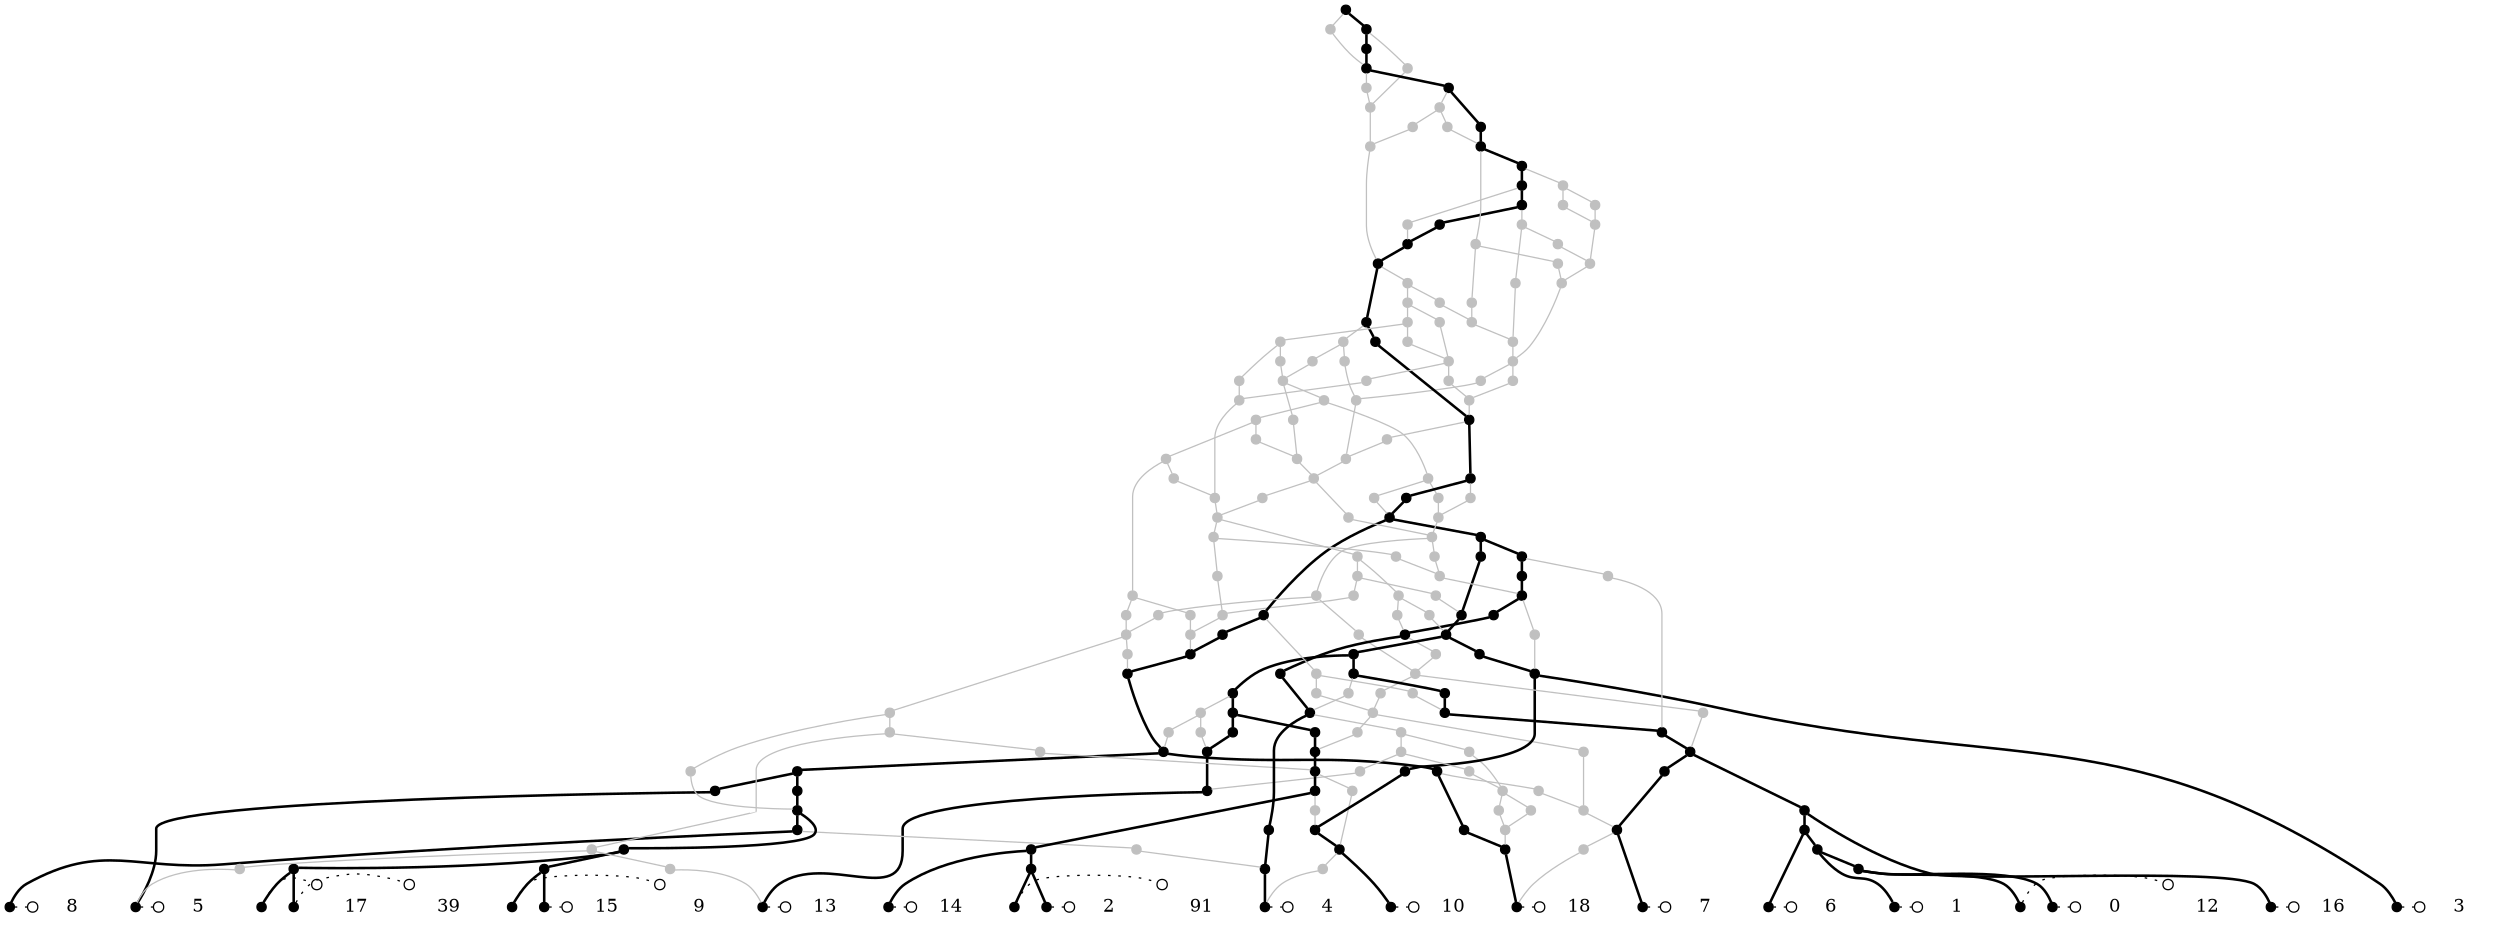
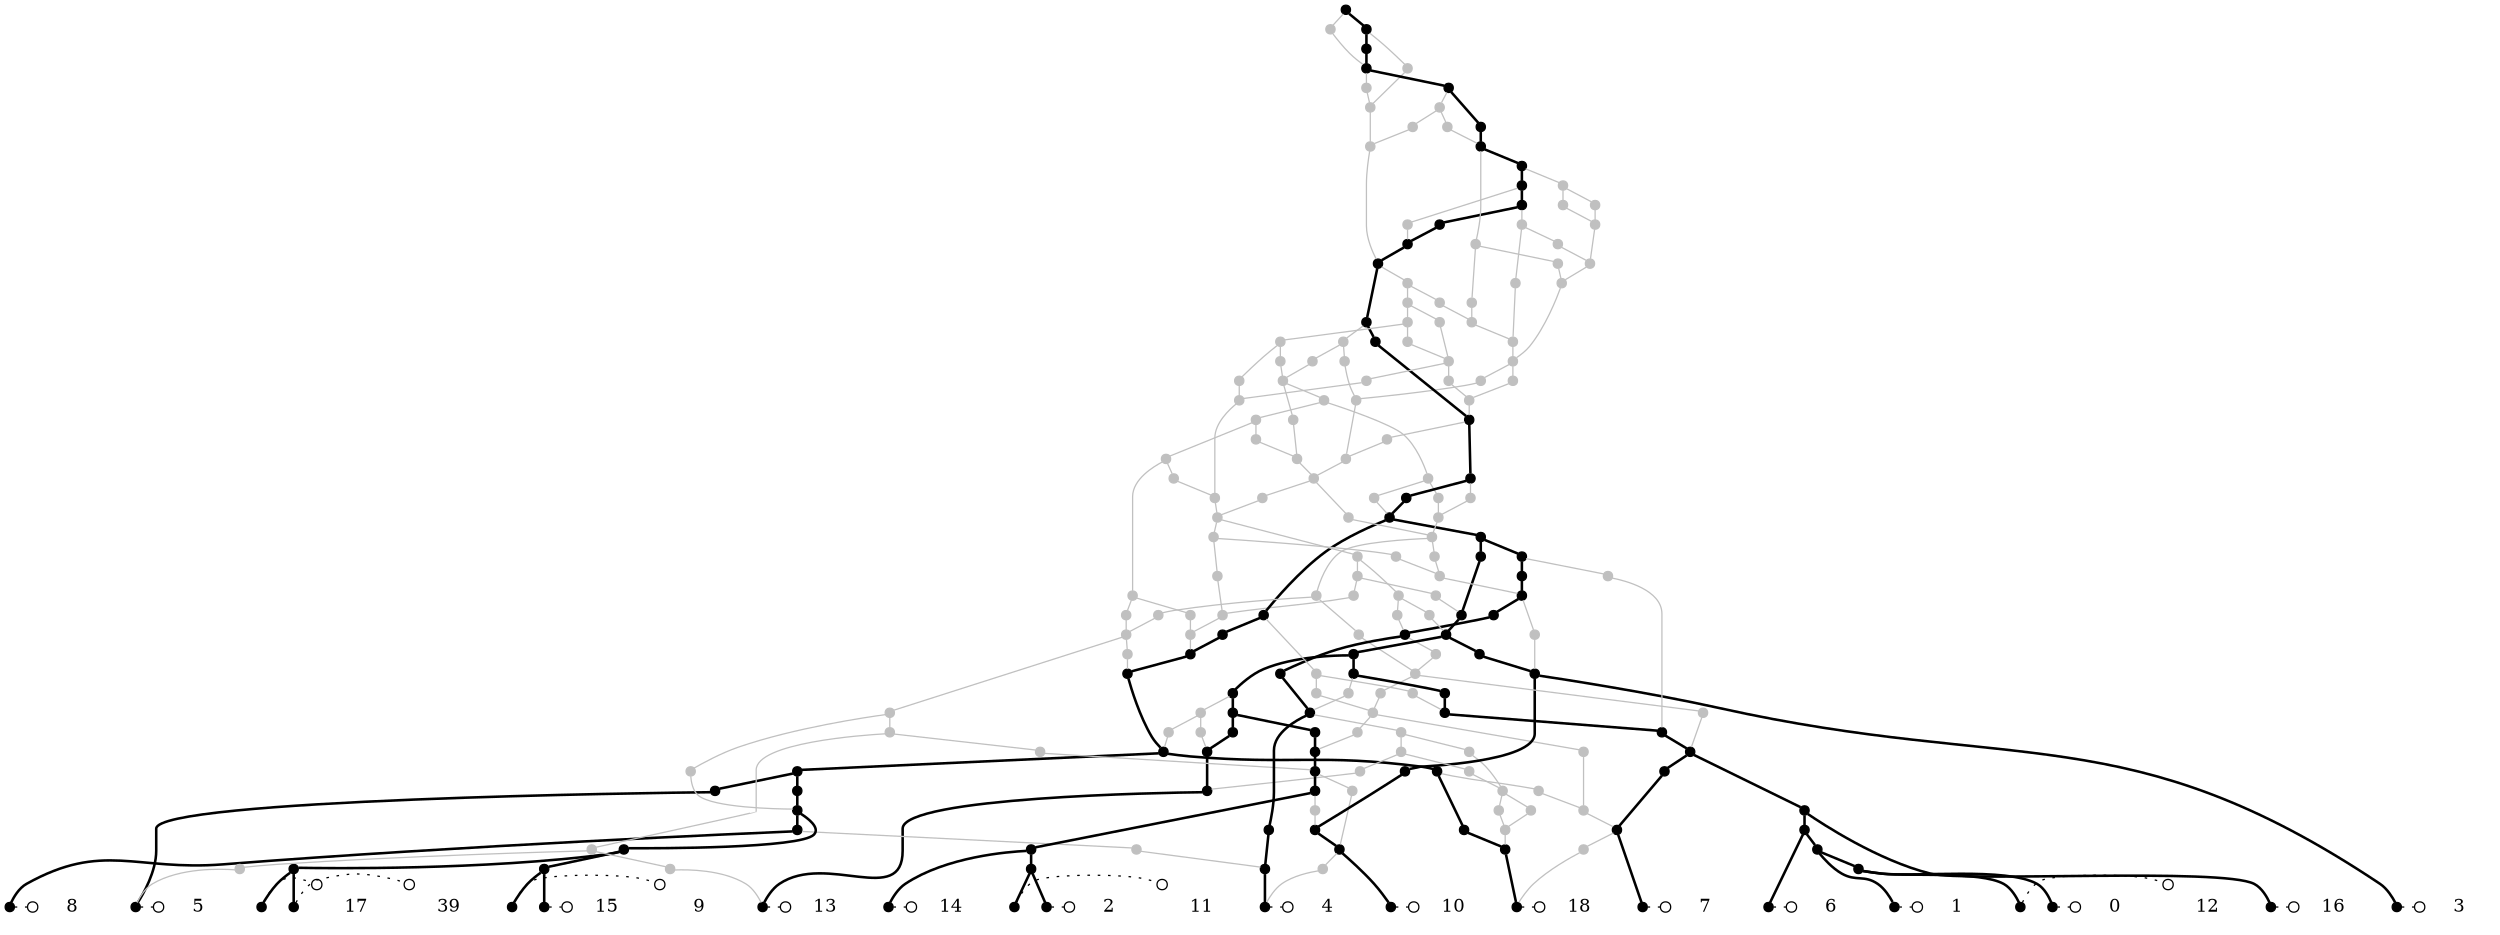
(1202, 907) -> (1202, 907)
